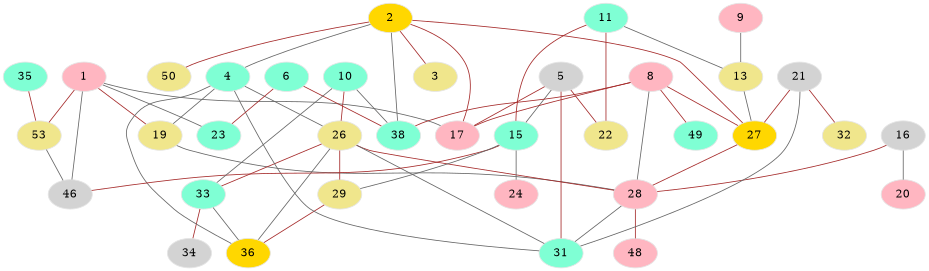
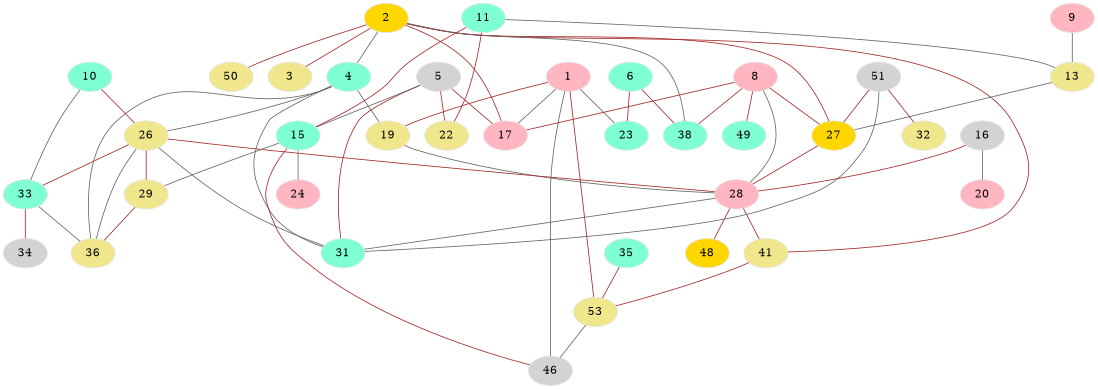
(800, 77) -> (879, 77)
(369, 103) -> none
(248, 253) -> (93, 253)
(635, 253) -> (707, 253)
none -> (766, 253)
